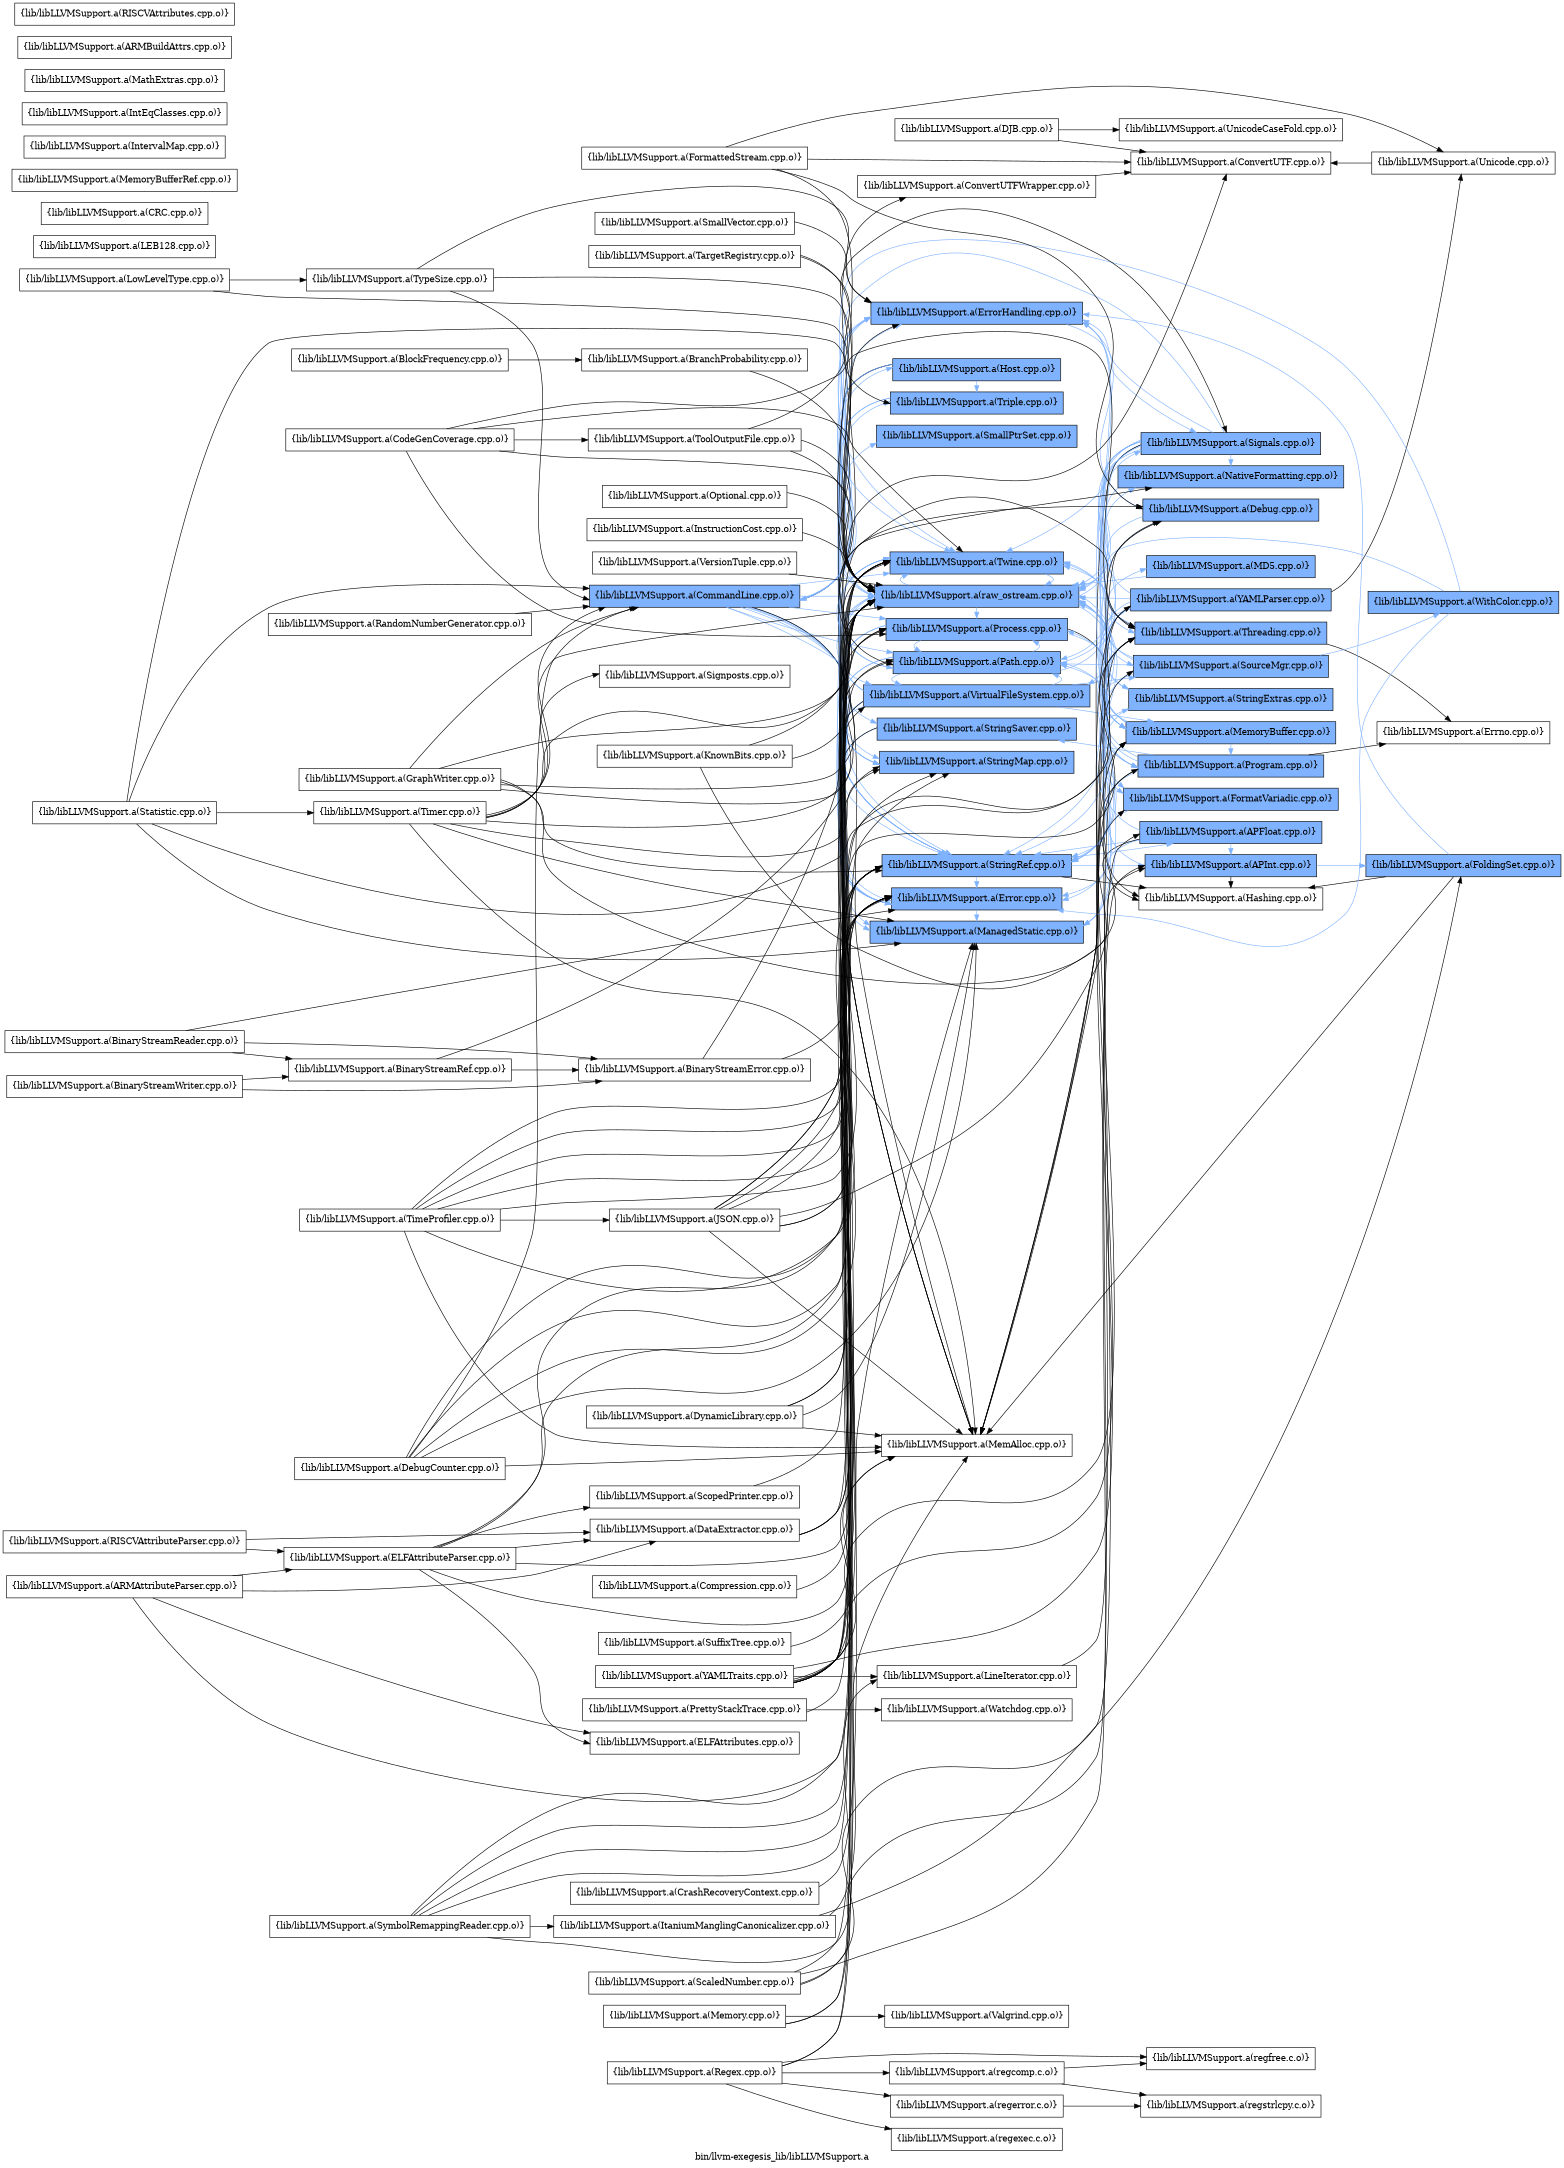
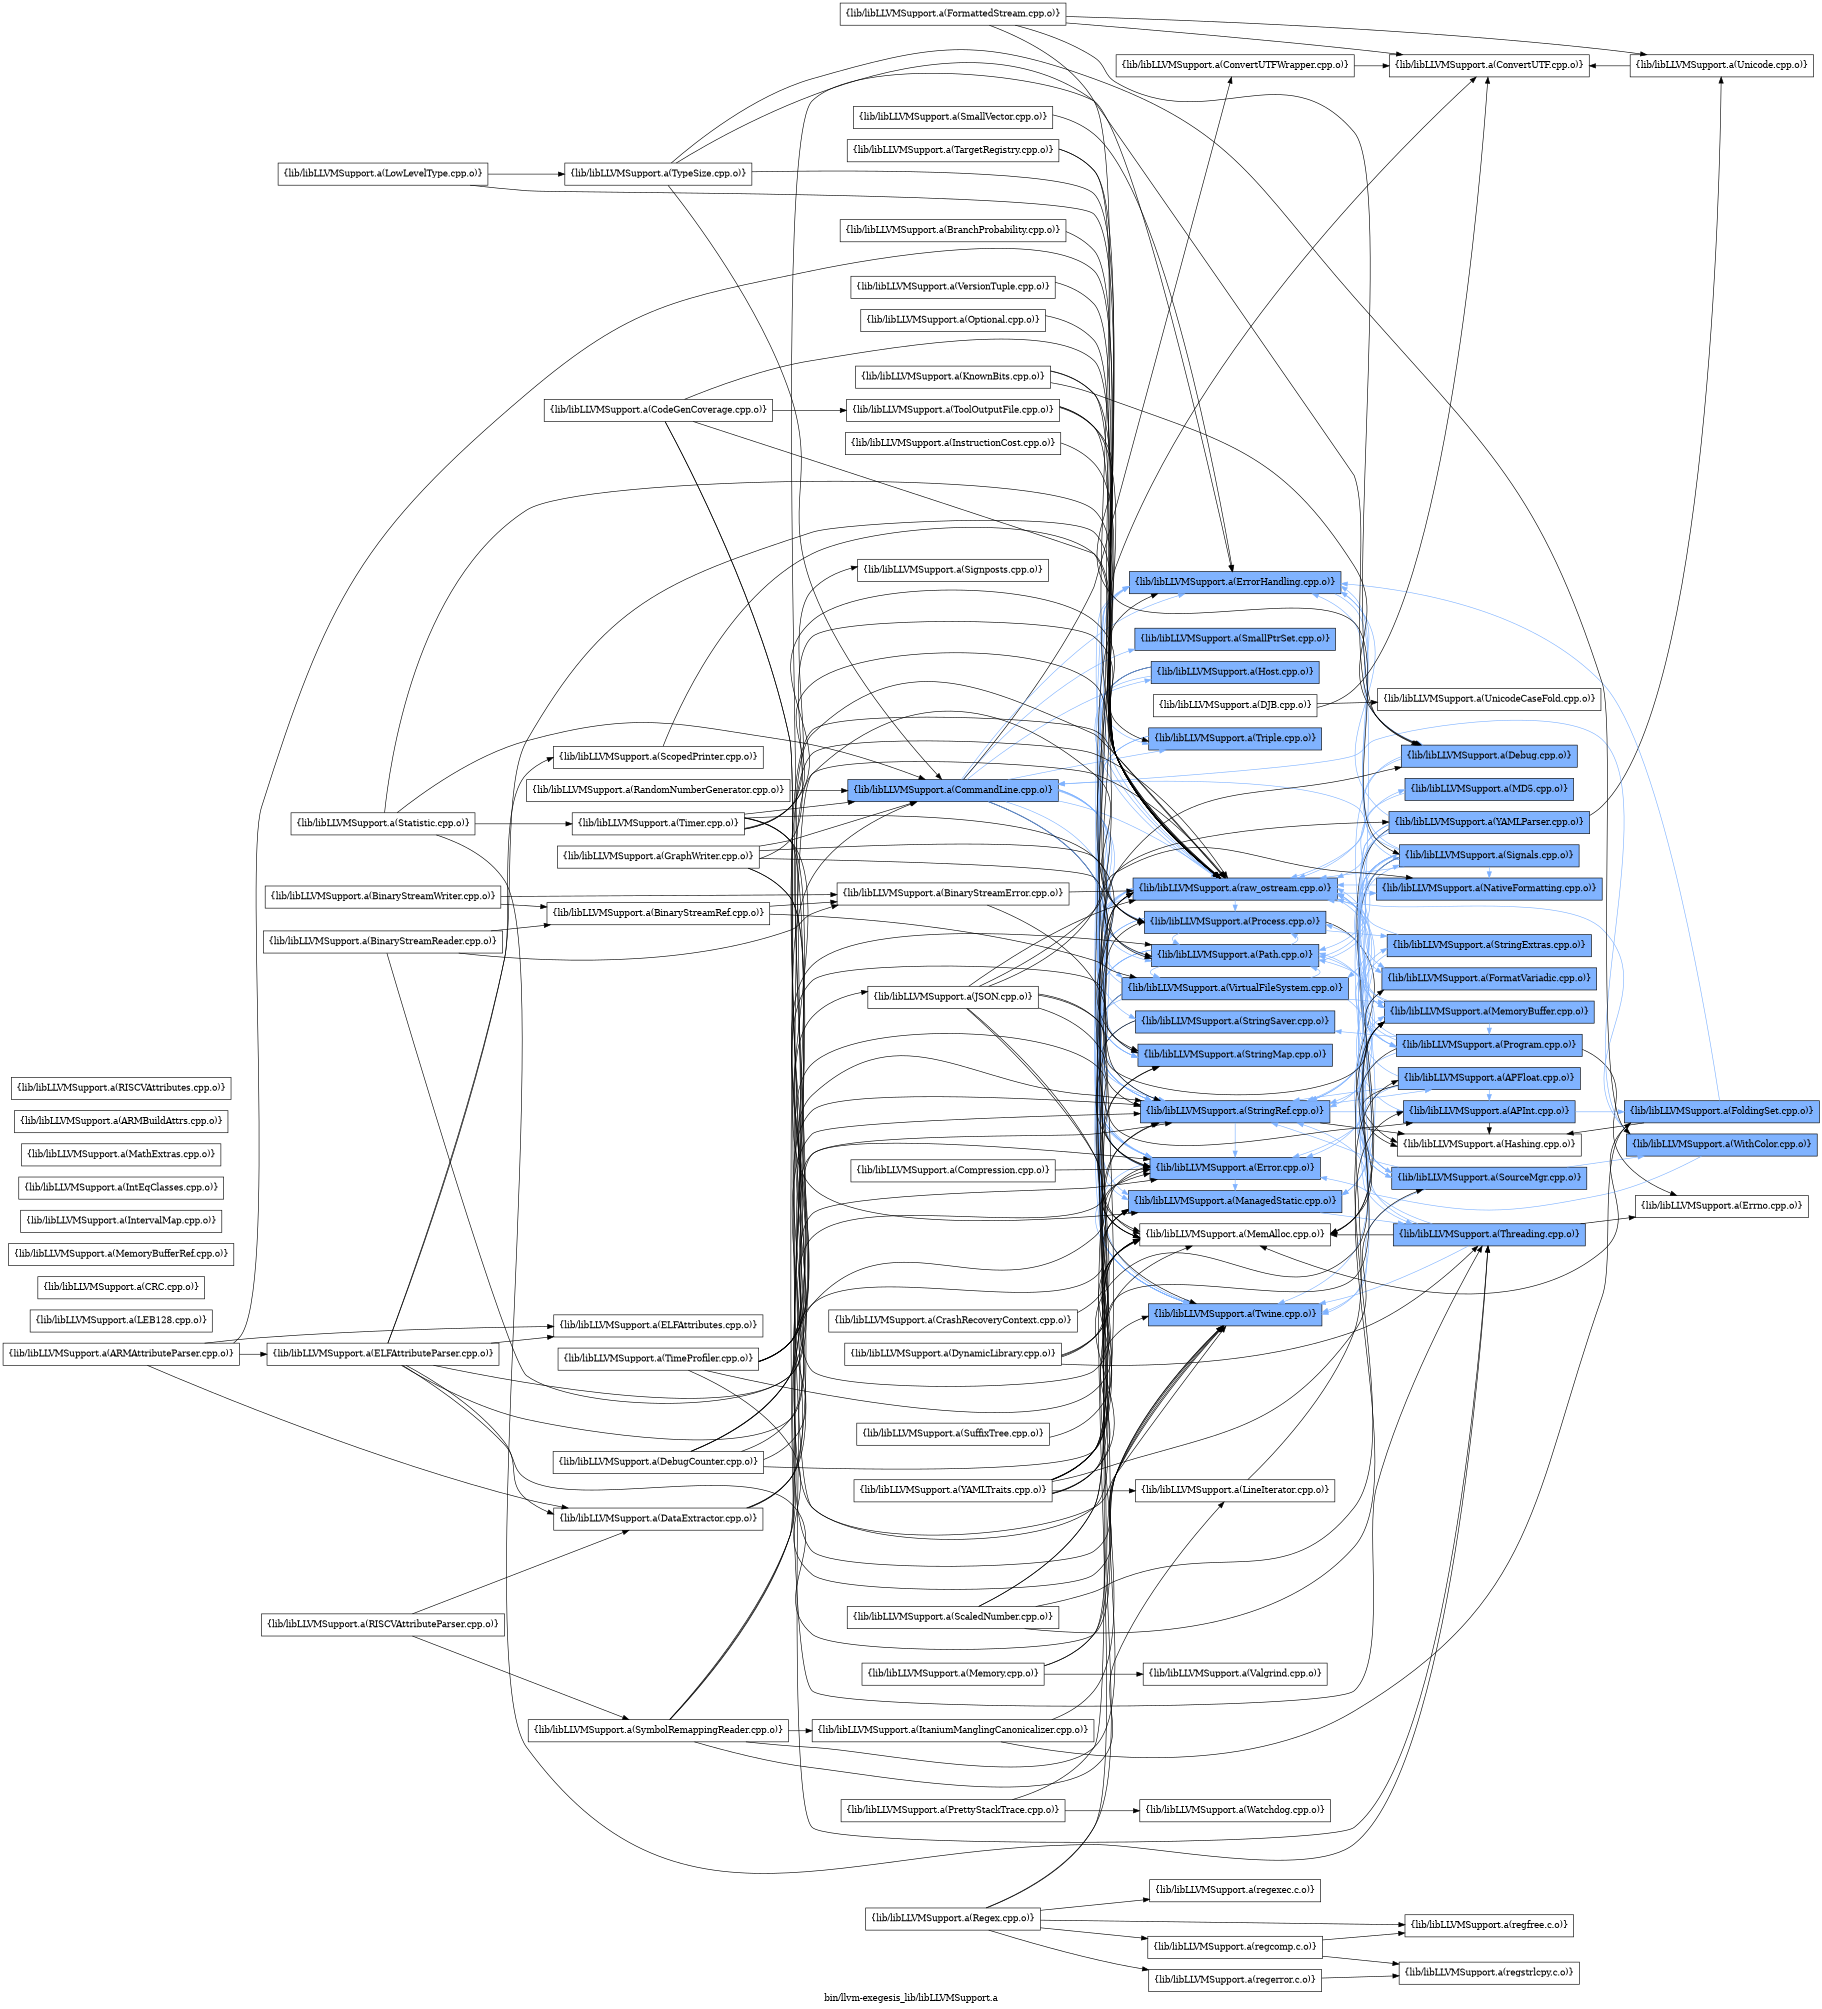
none -> (1392, 339)
(400, 360) -> none
(1052, 577) -> none
(500, 953) -> none
(878, 980) -> (979, 1538)
(262, 1550) -> (518, 1677)
